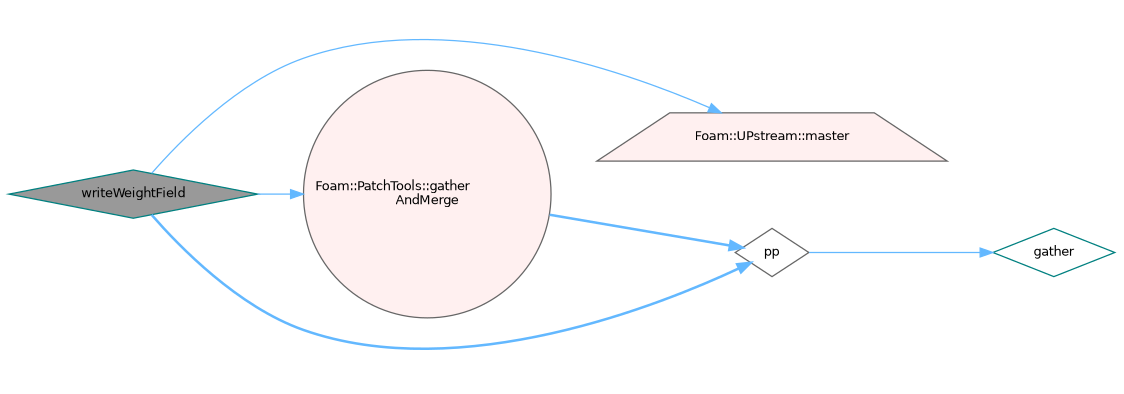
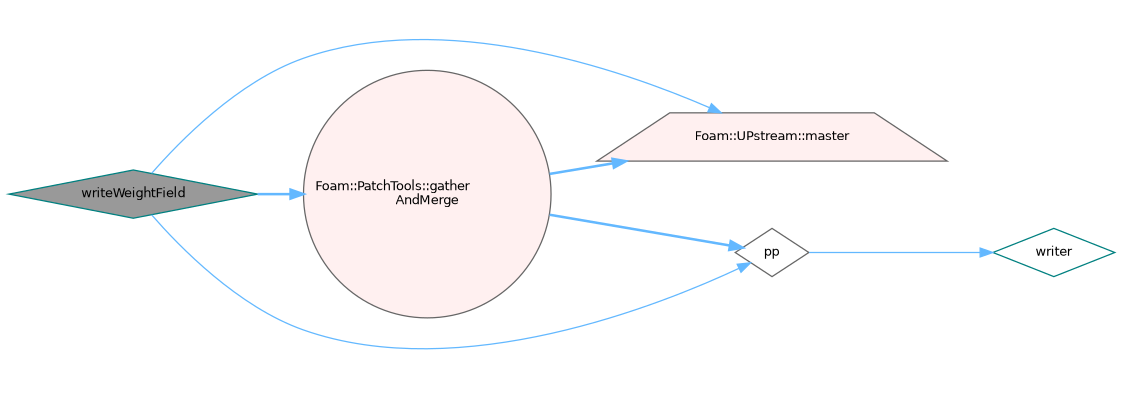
none -> (581, 169)
(274, 194) -> (274, 194)
(1054, 253) -> (1054, 253)
(430, 349) -> (430, 349)
